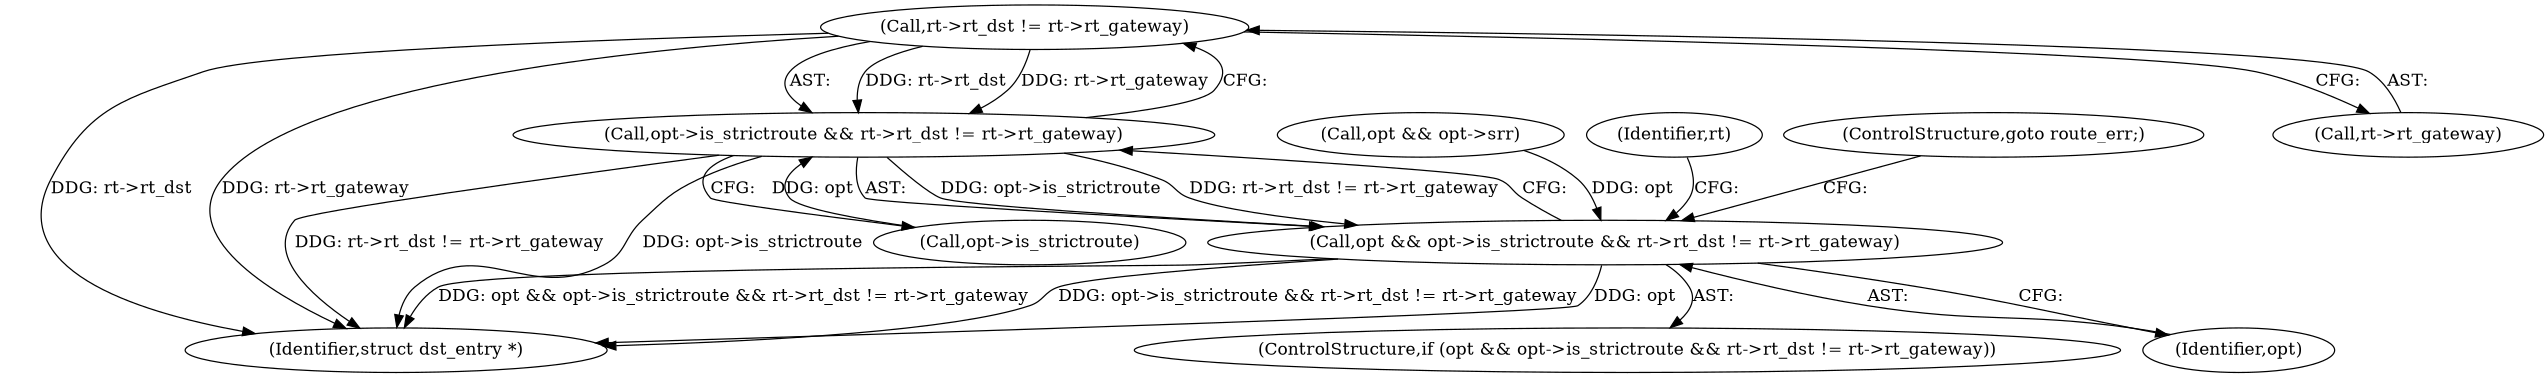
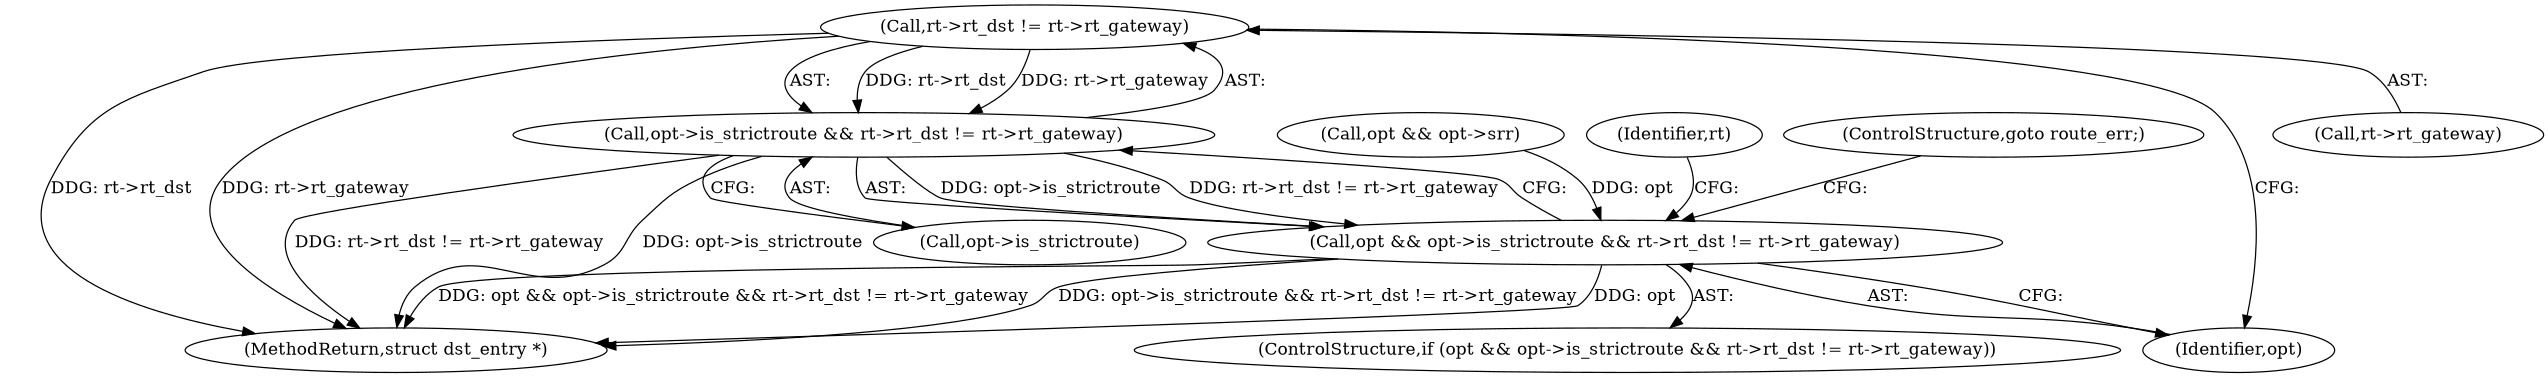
(1945, 50) -> (1842, 49)
(1248, 81) -> (1248, 81)
(813, 189) -> (813, 189)
(396, 350) -> (396, 350)
